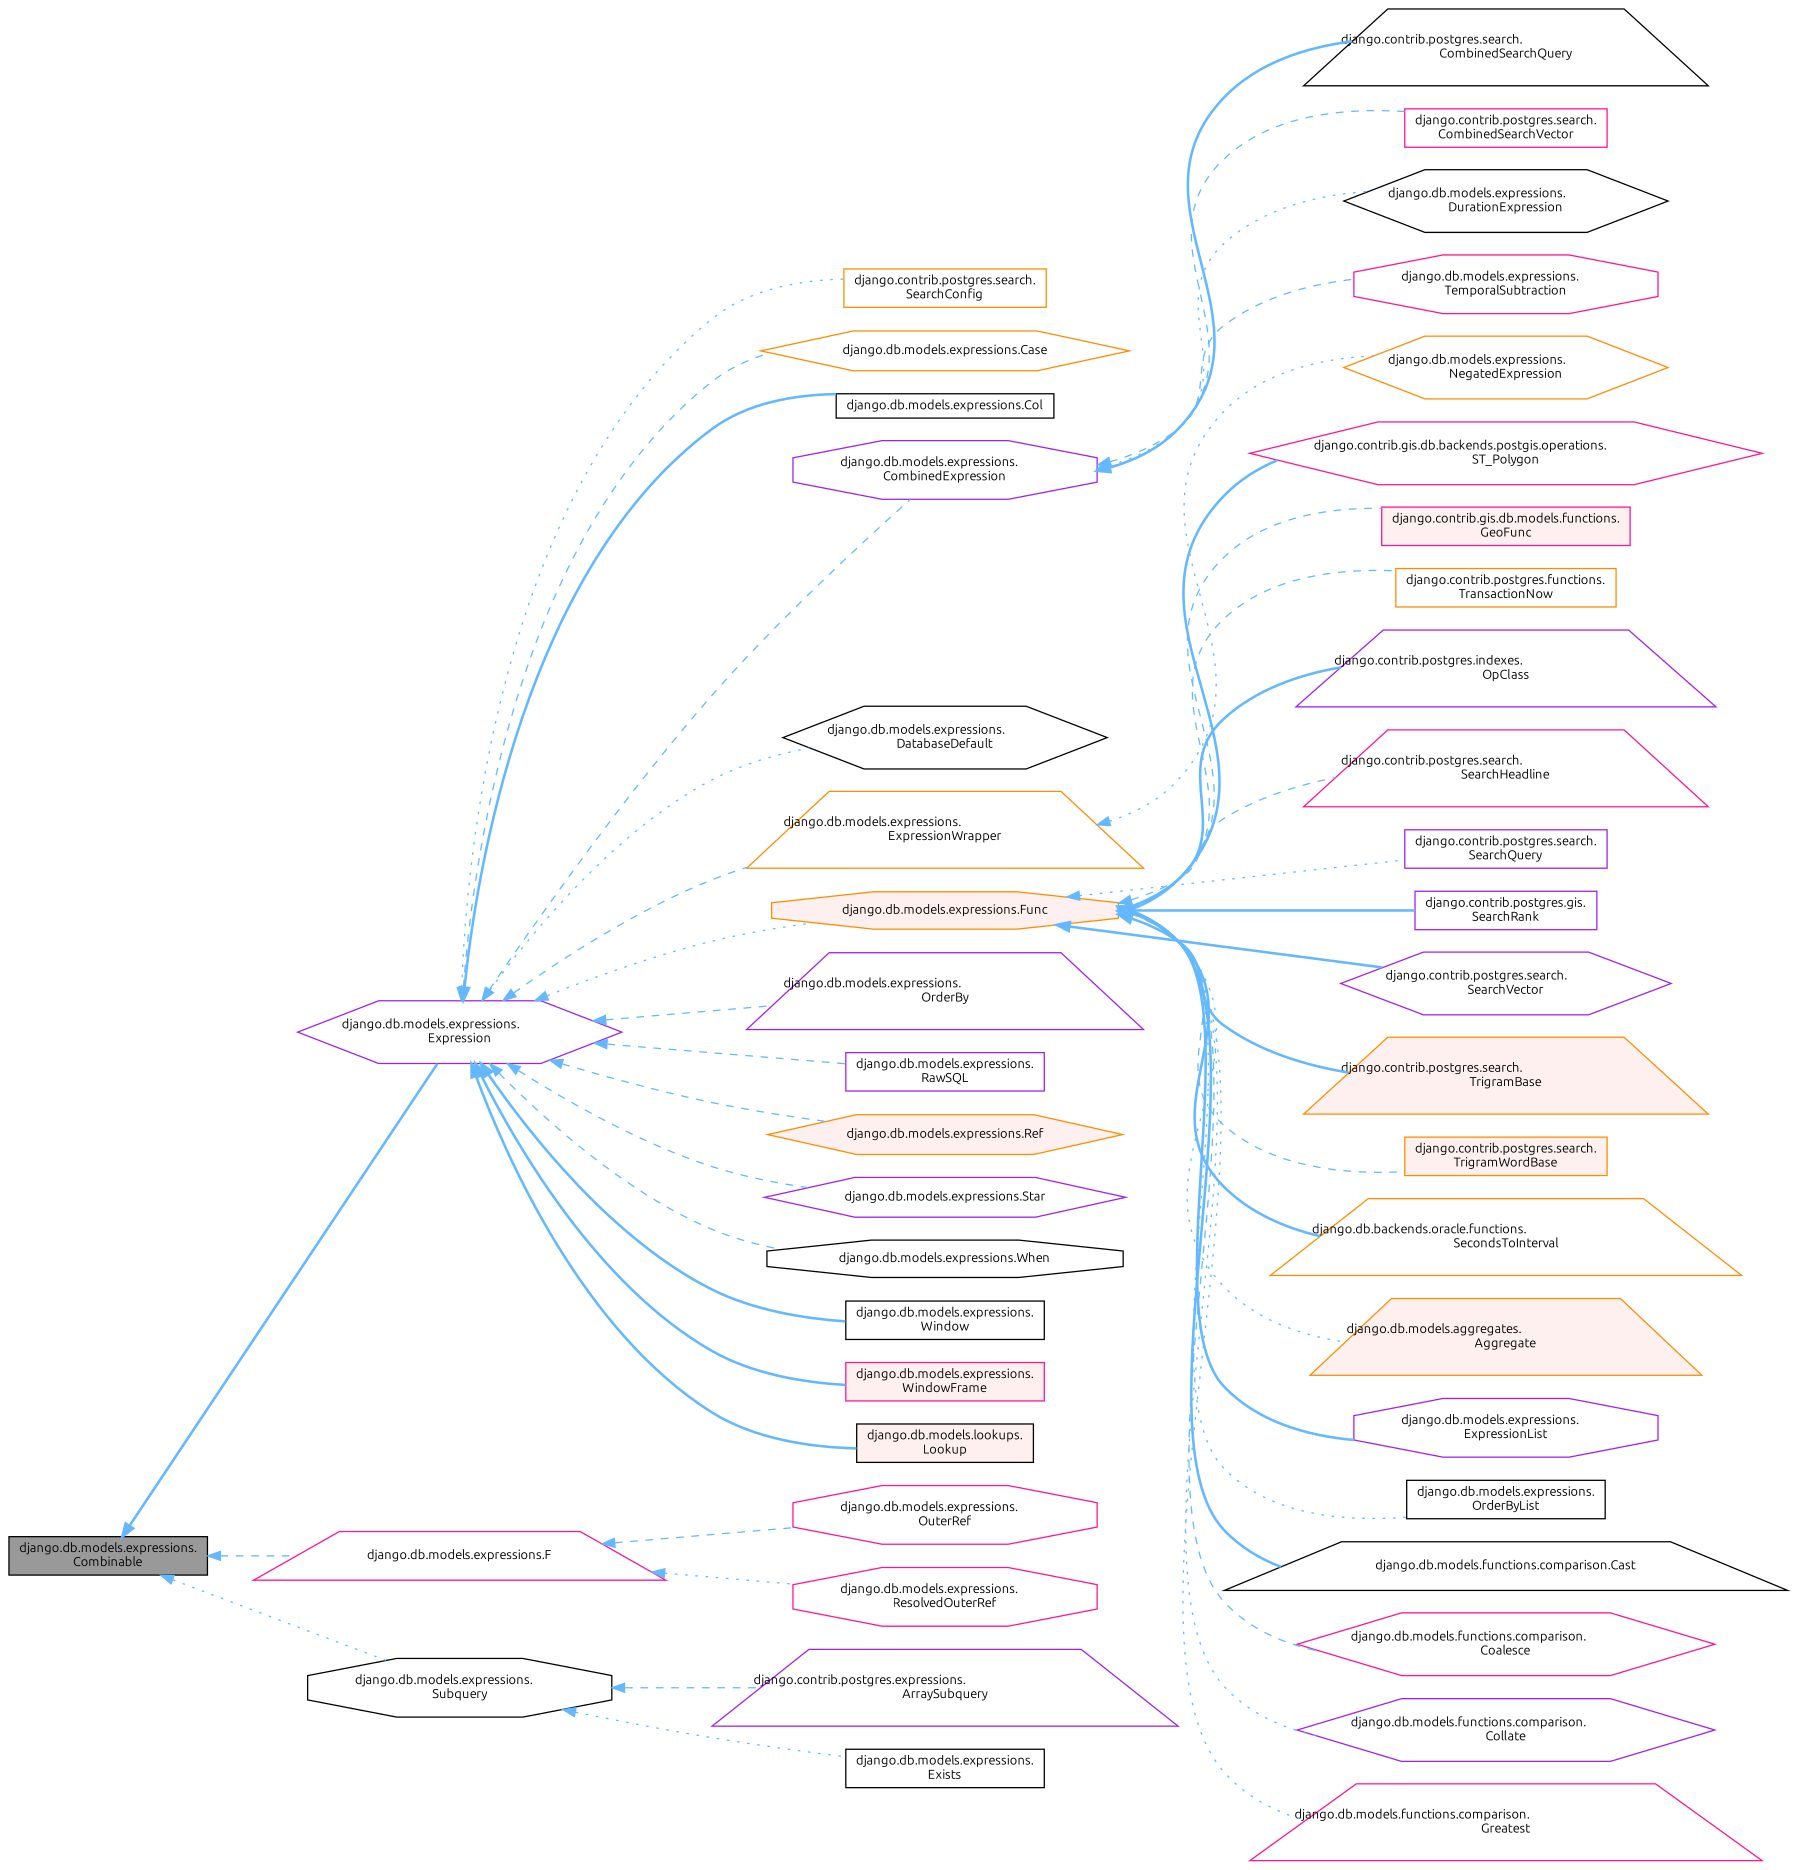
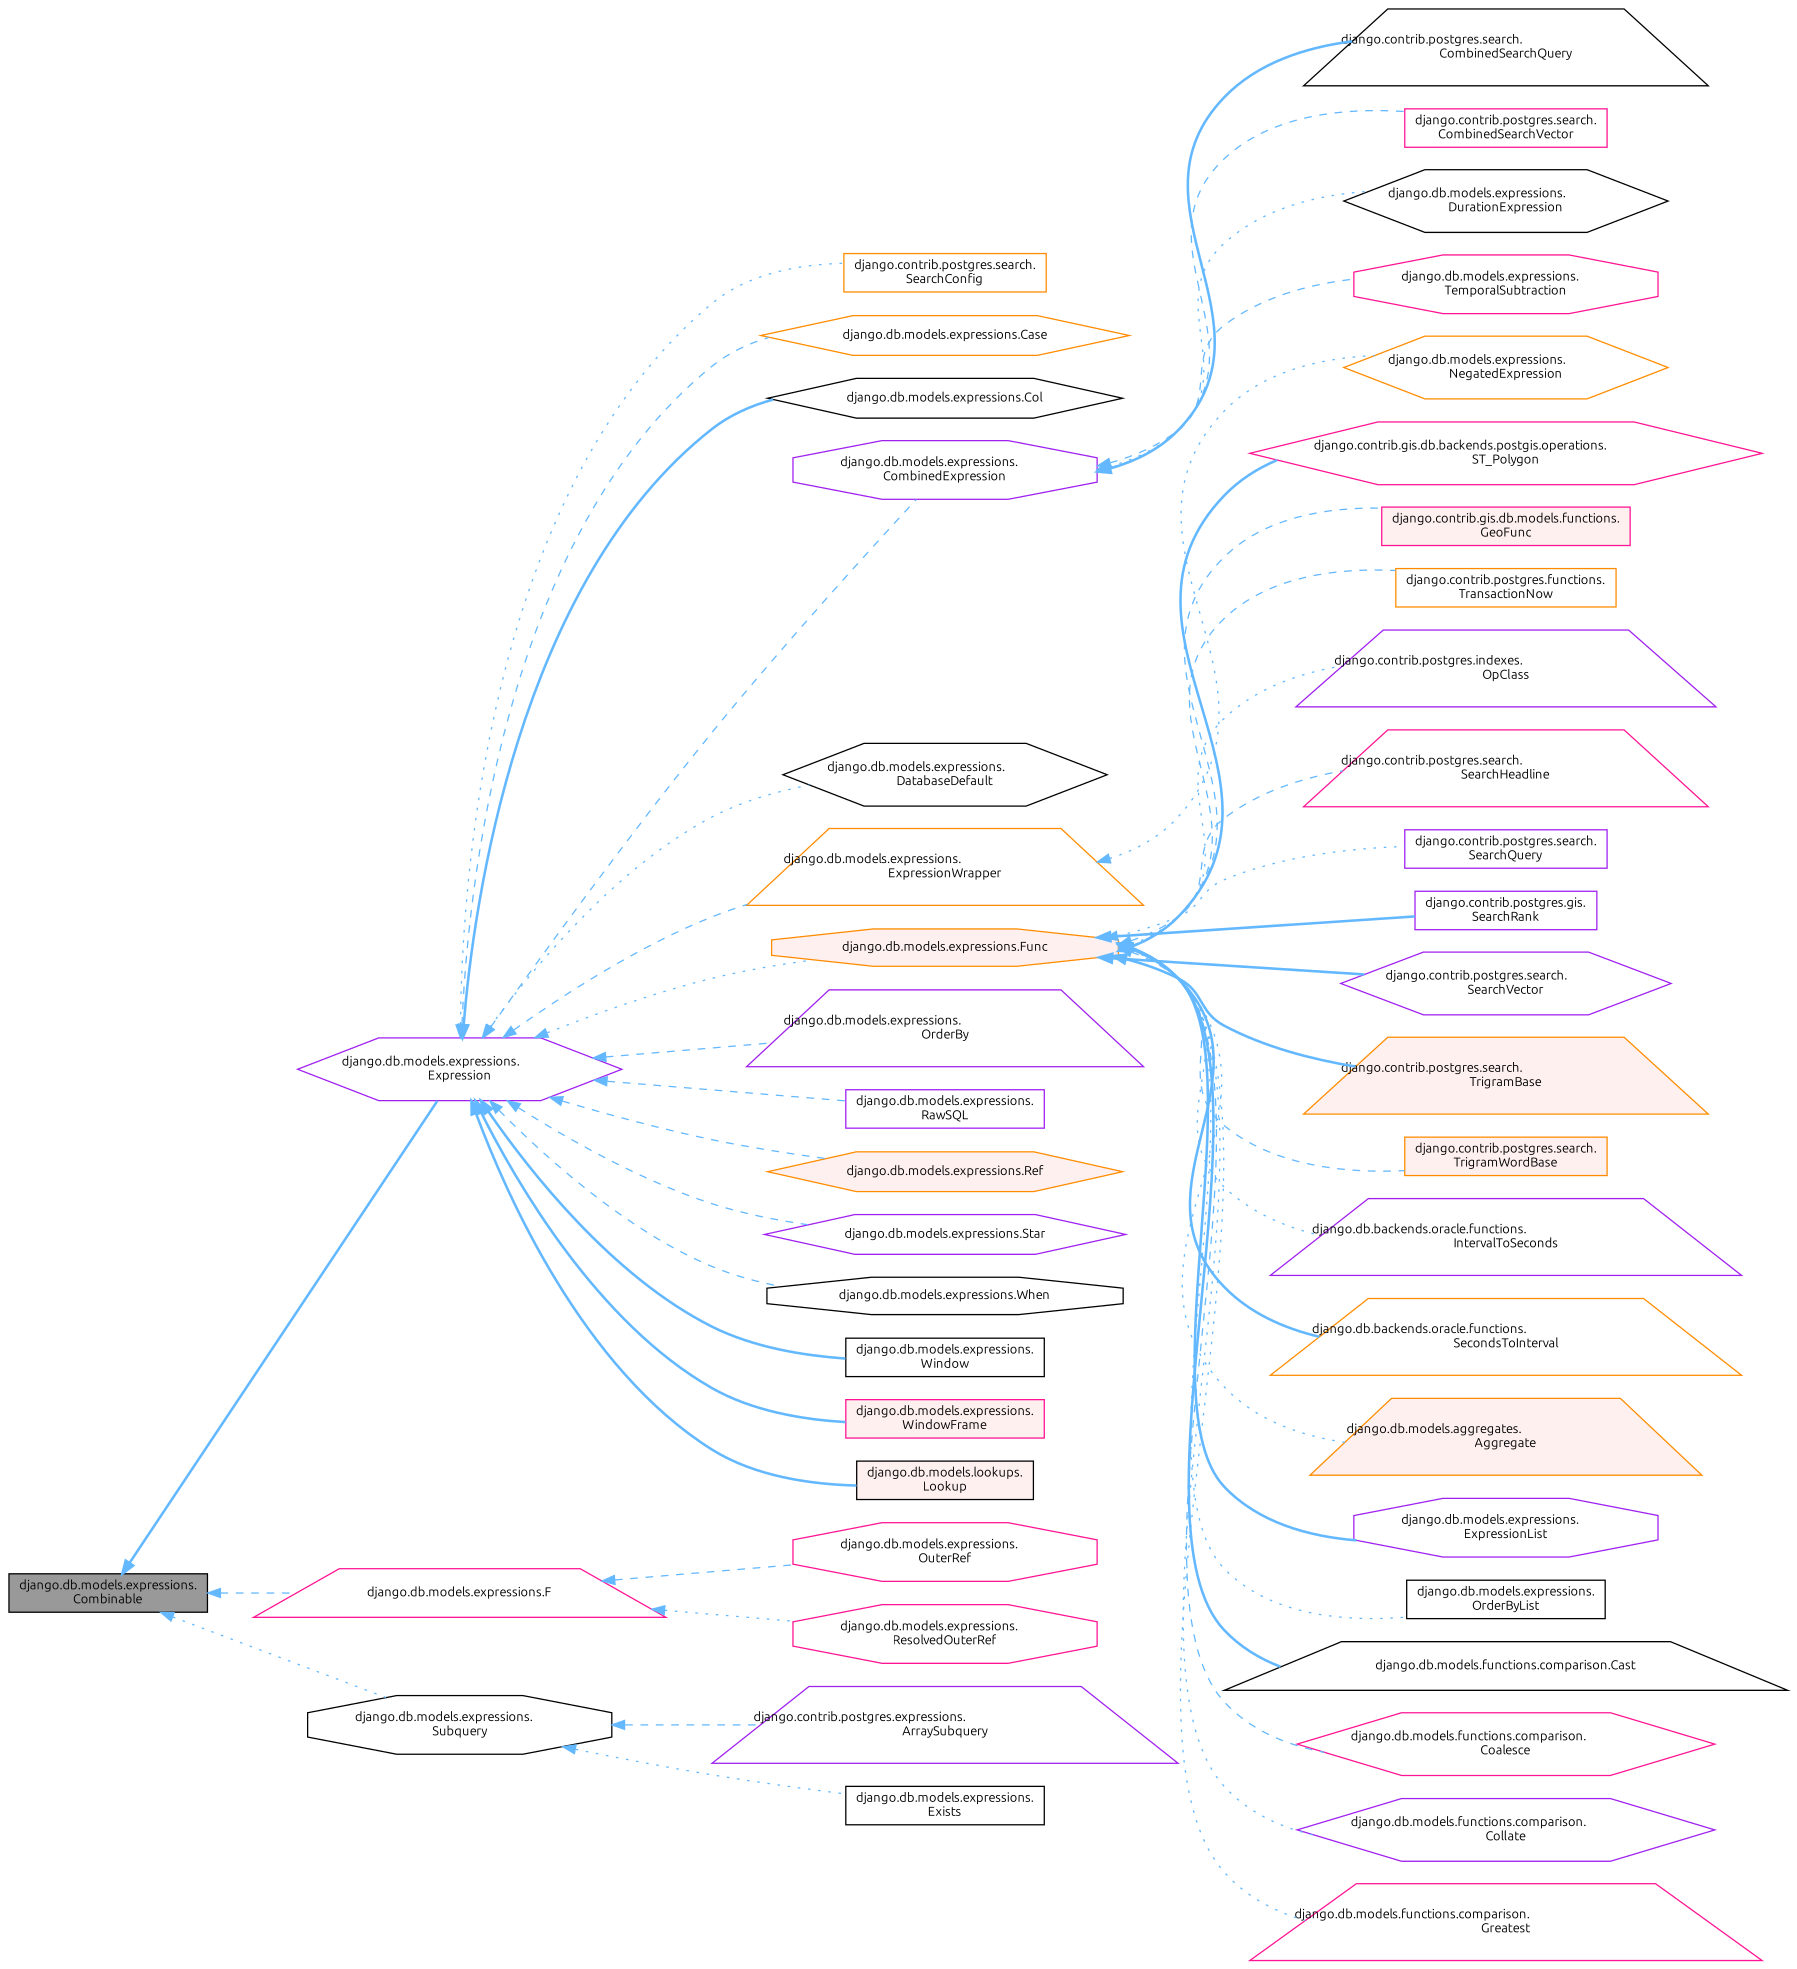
(945, 406) -> (945, 398)
(1221, 723) -> (1199, 800)
none -> (1506, 1237)
